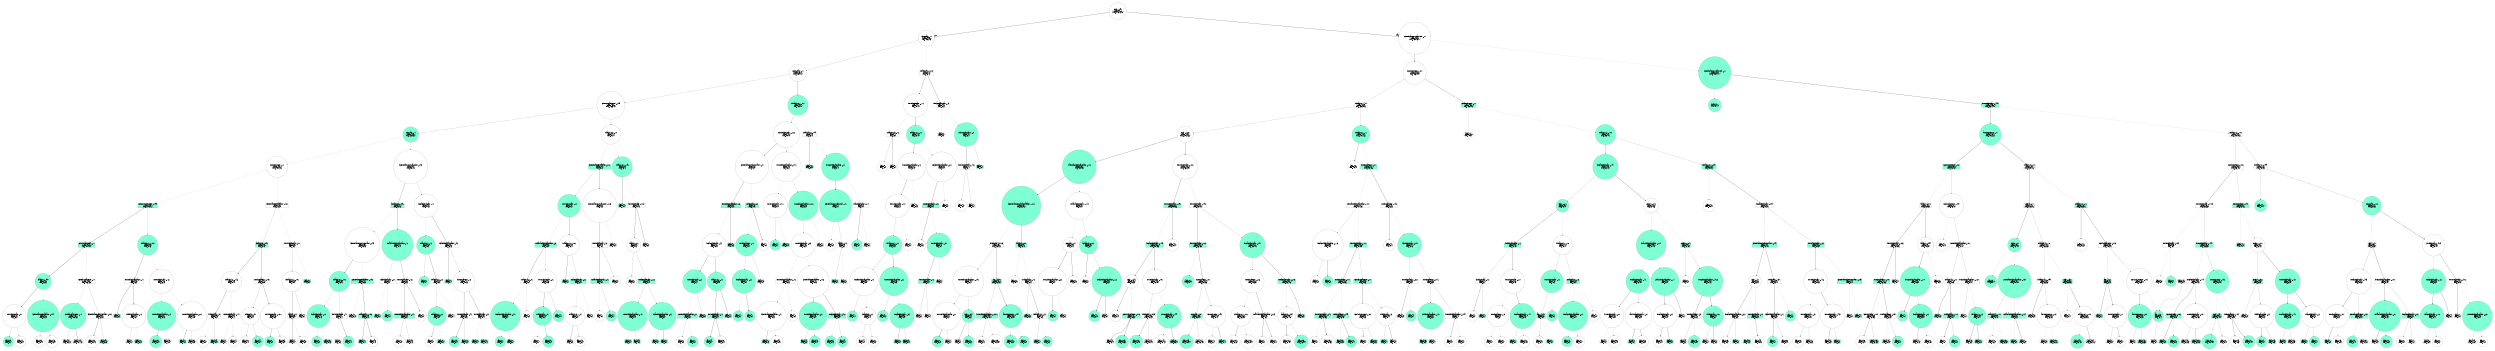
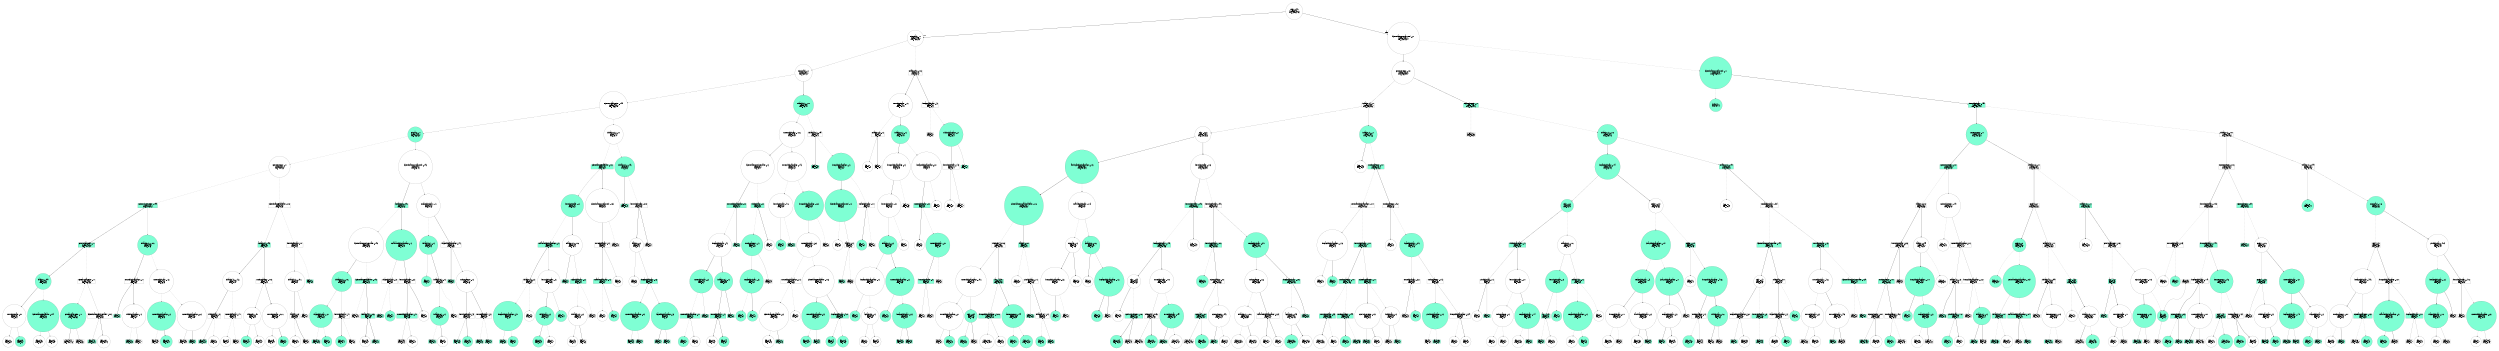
(1758, 342) -> none
(2292, 342) -> (2287, 342)
